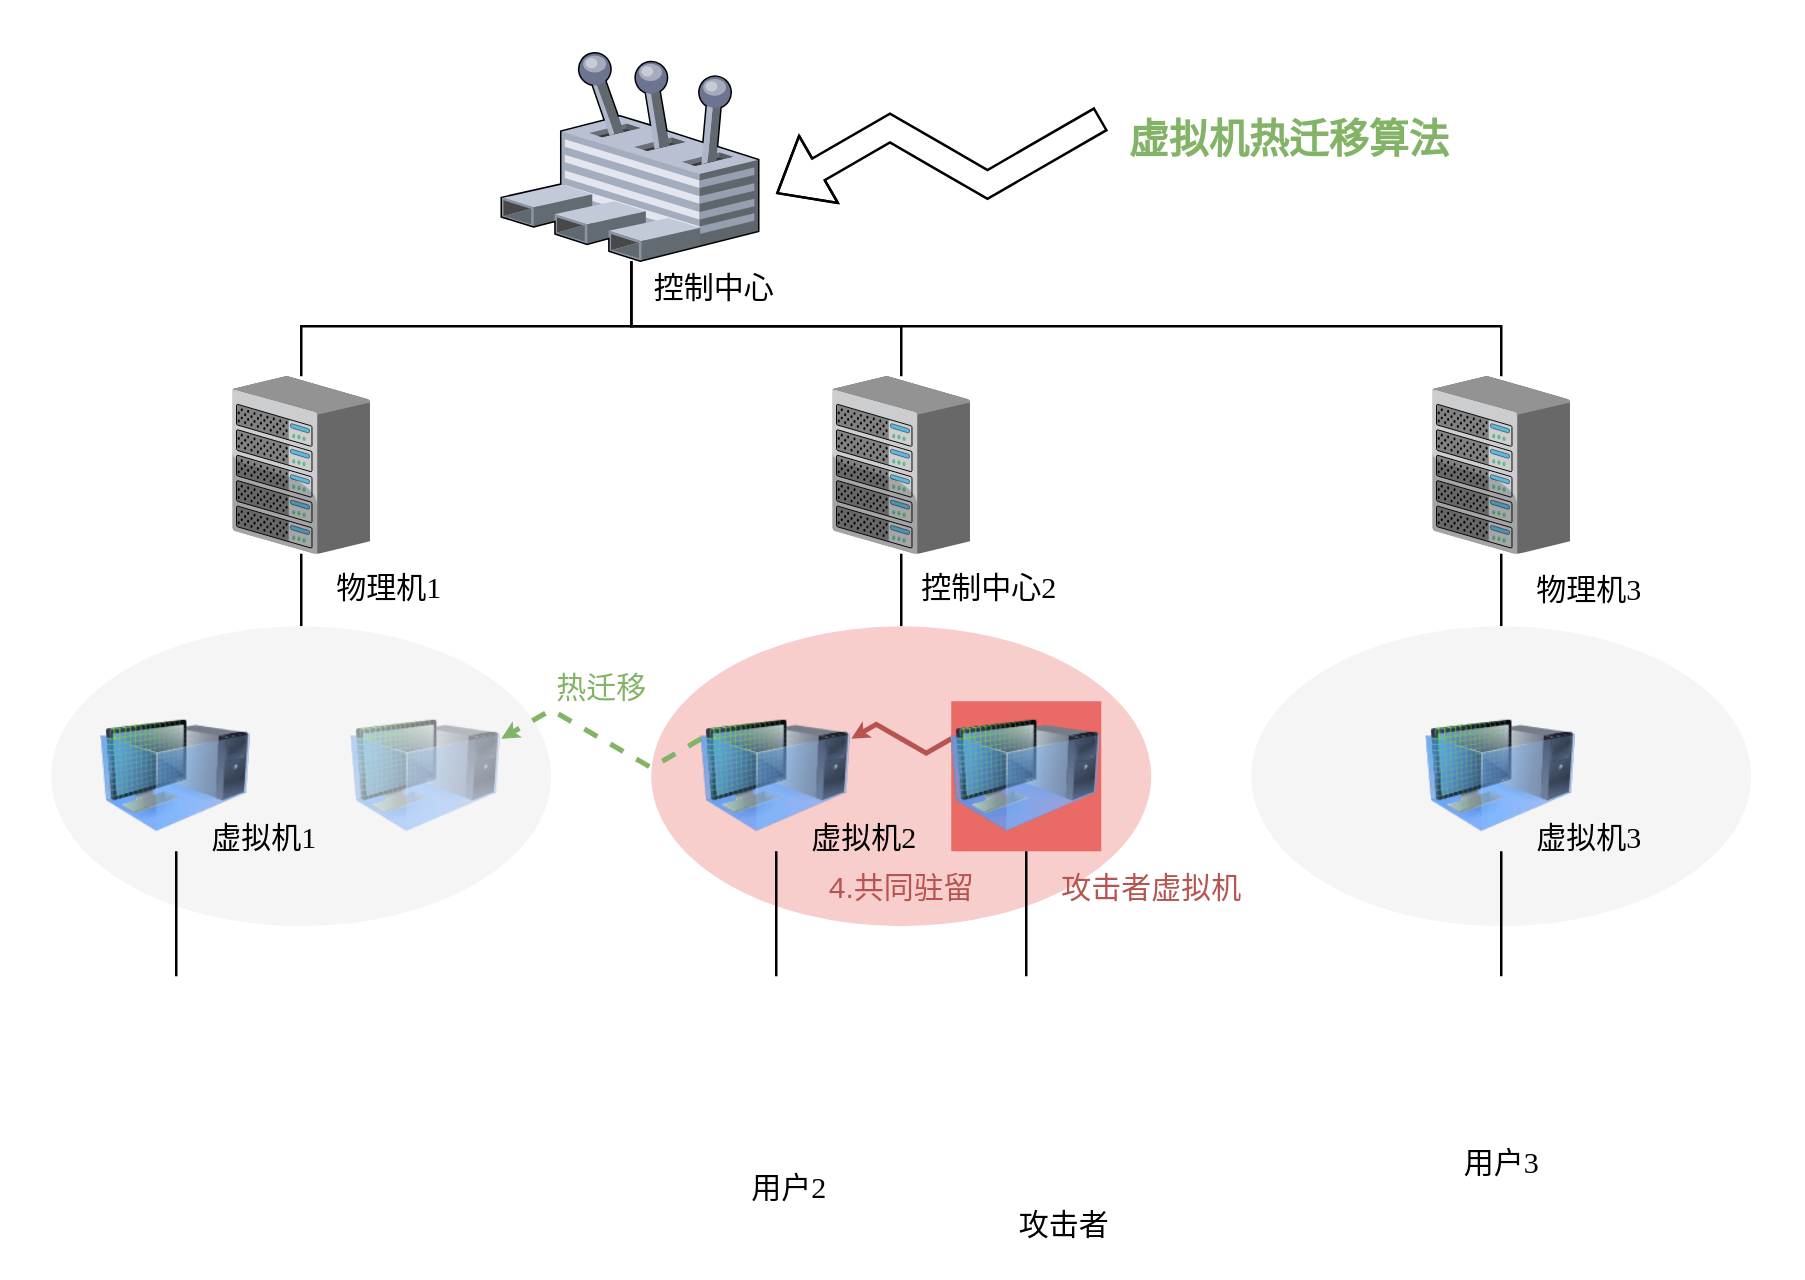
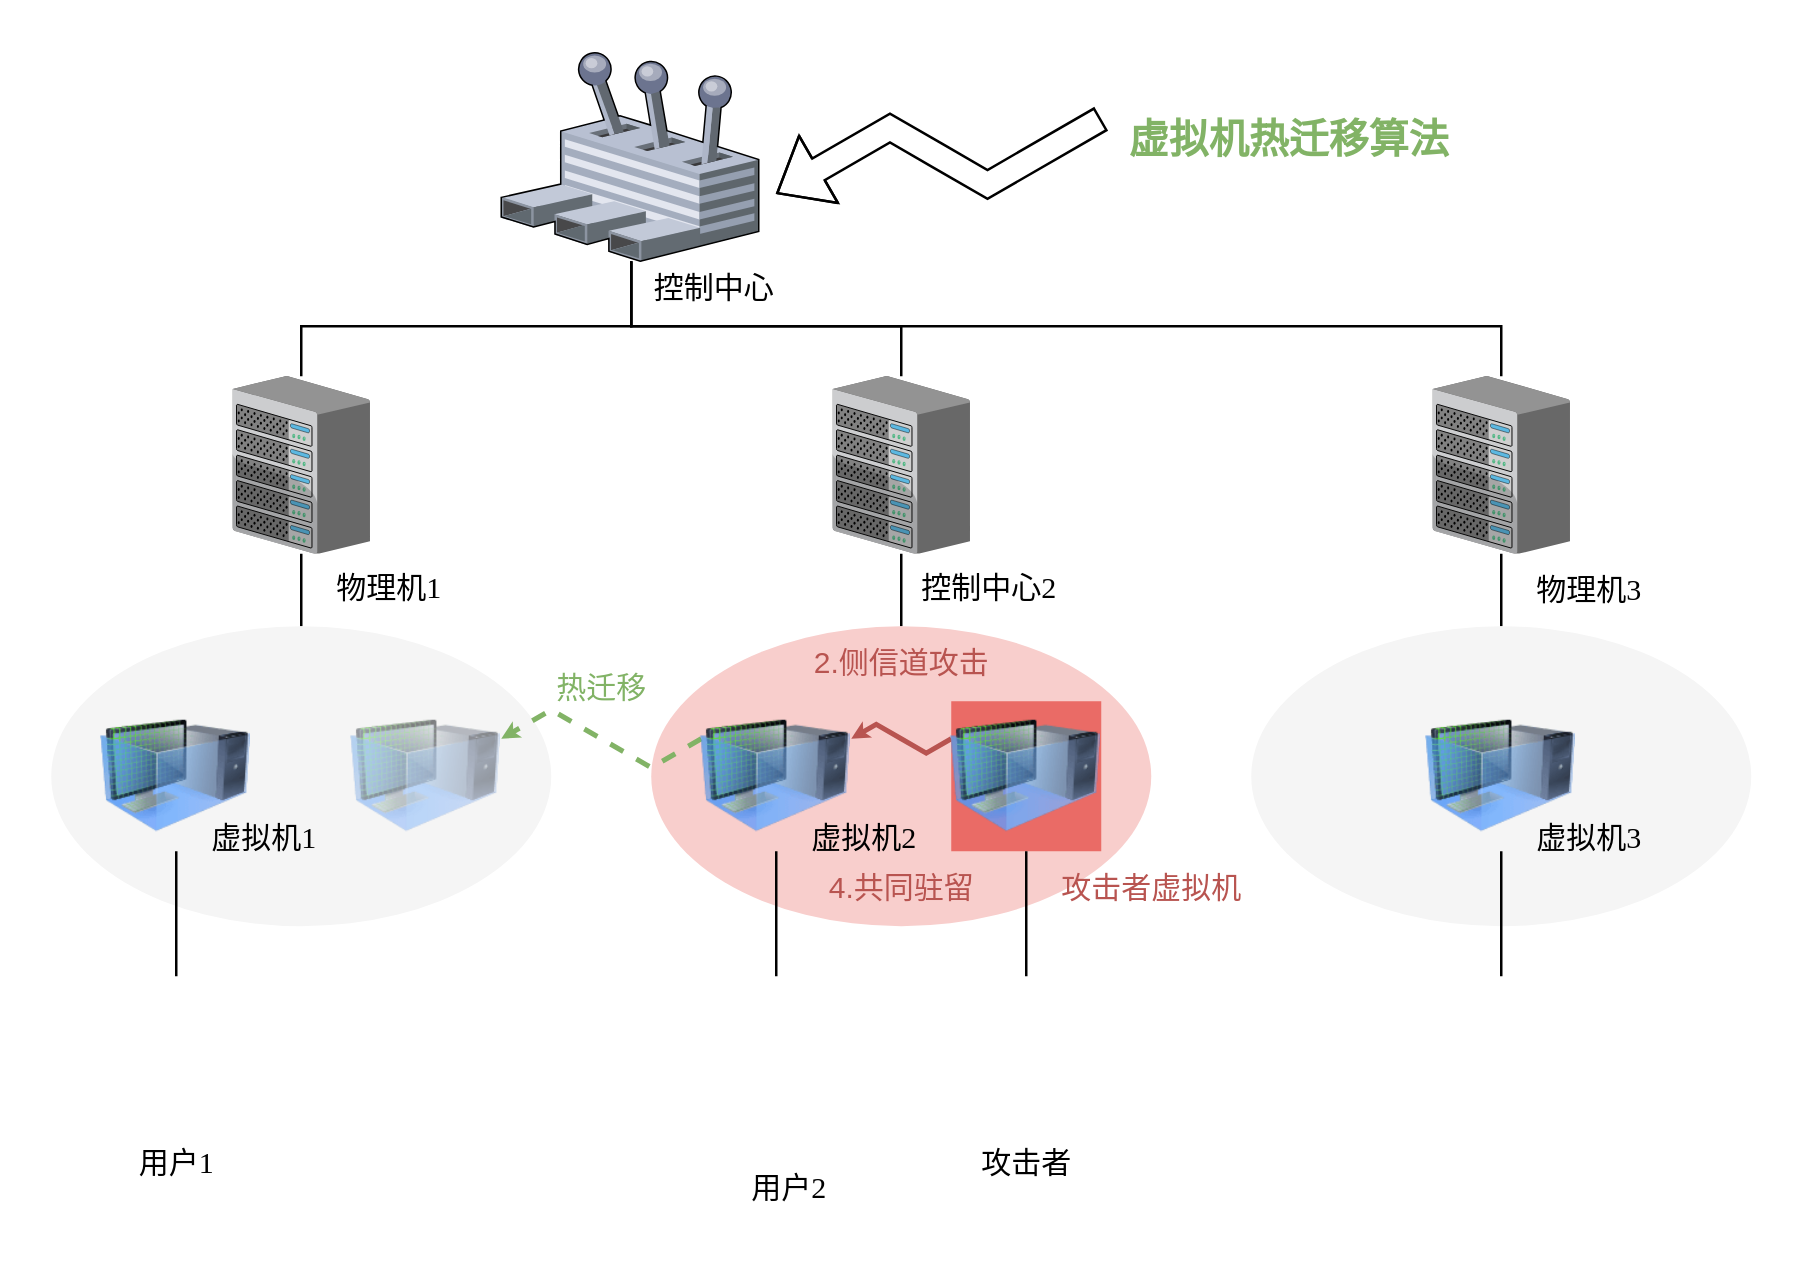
none -> (901, 664)
none -> (176, 1164)
(1501, 1164) -> none
(1064, 1226) -> (1026, 1164)
